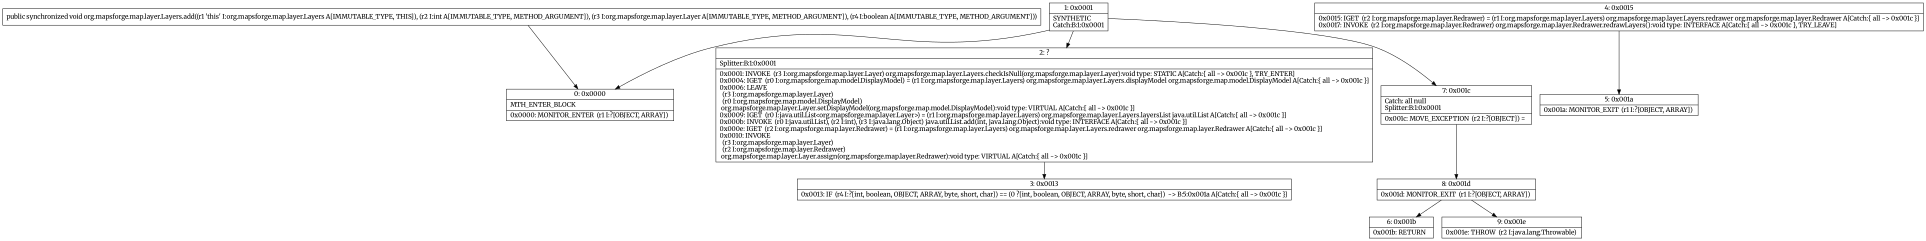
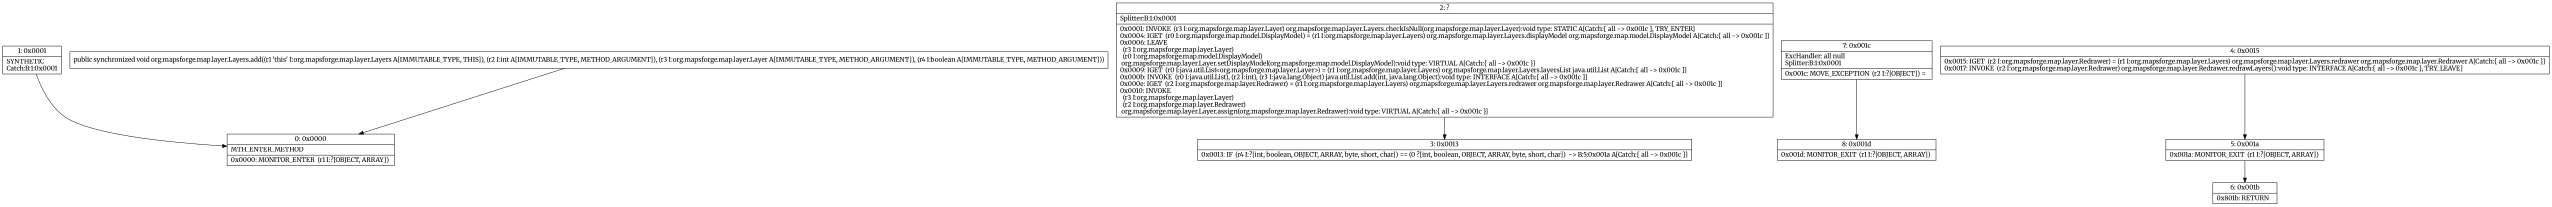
(1276, 30) -> none
(1071, 37) -> none
(1405, 101) -> (1815, 56)
(543, 105) -> (267, 150)
(1431, 207) -> (2245, 169)
(1512, 228) -> none
(1401, 233) -> (2245, 198)
